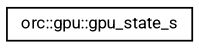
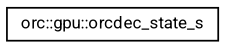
(100, 24) -> (113, 24)
